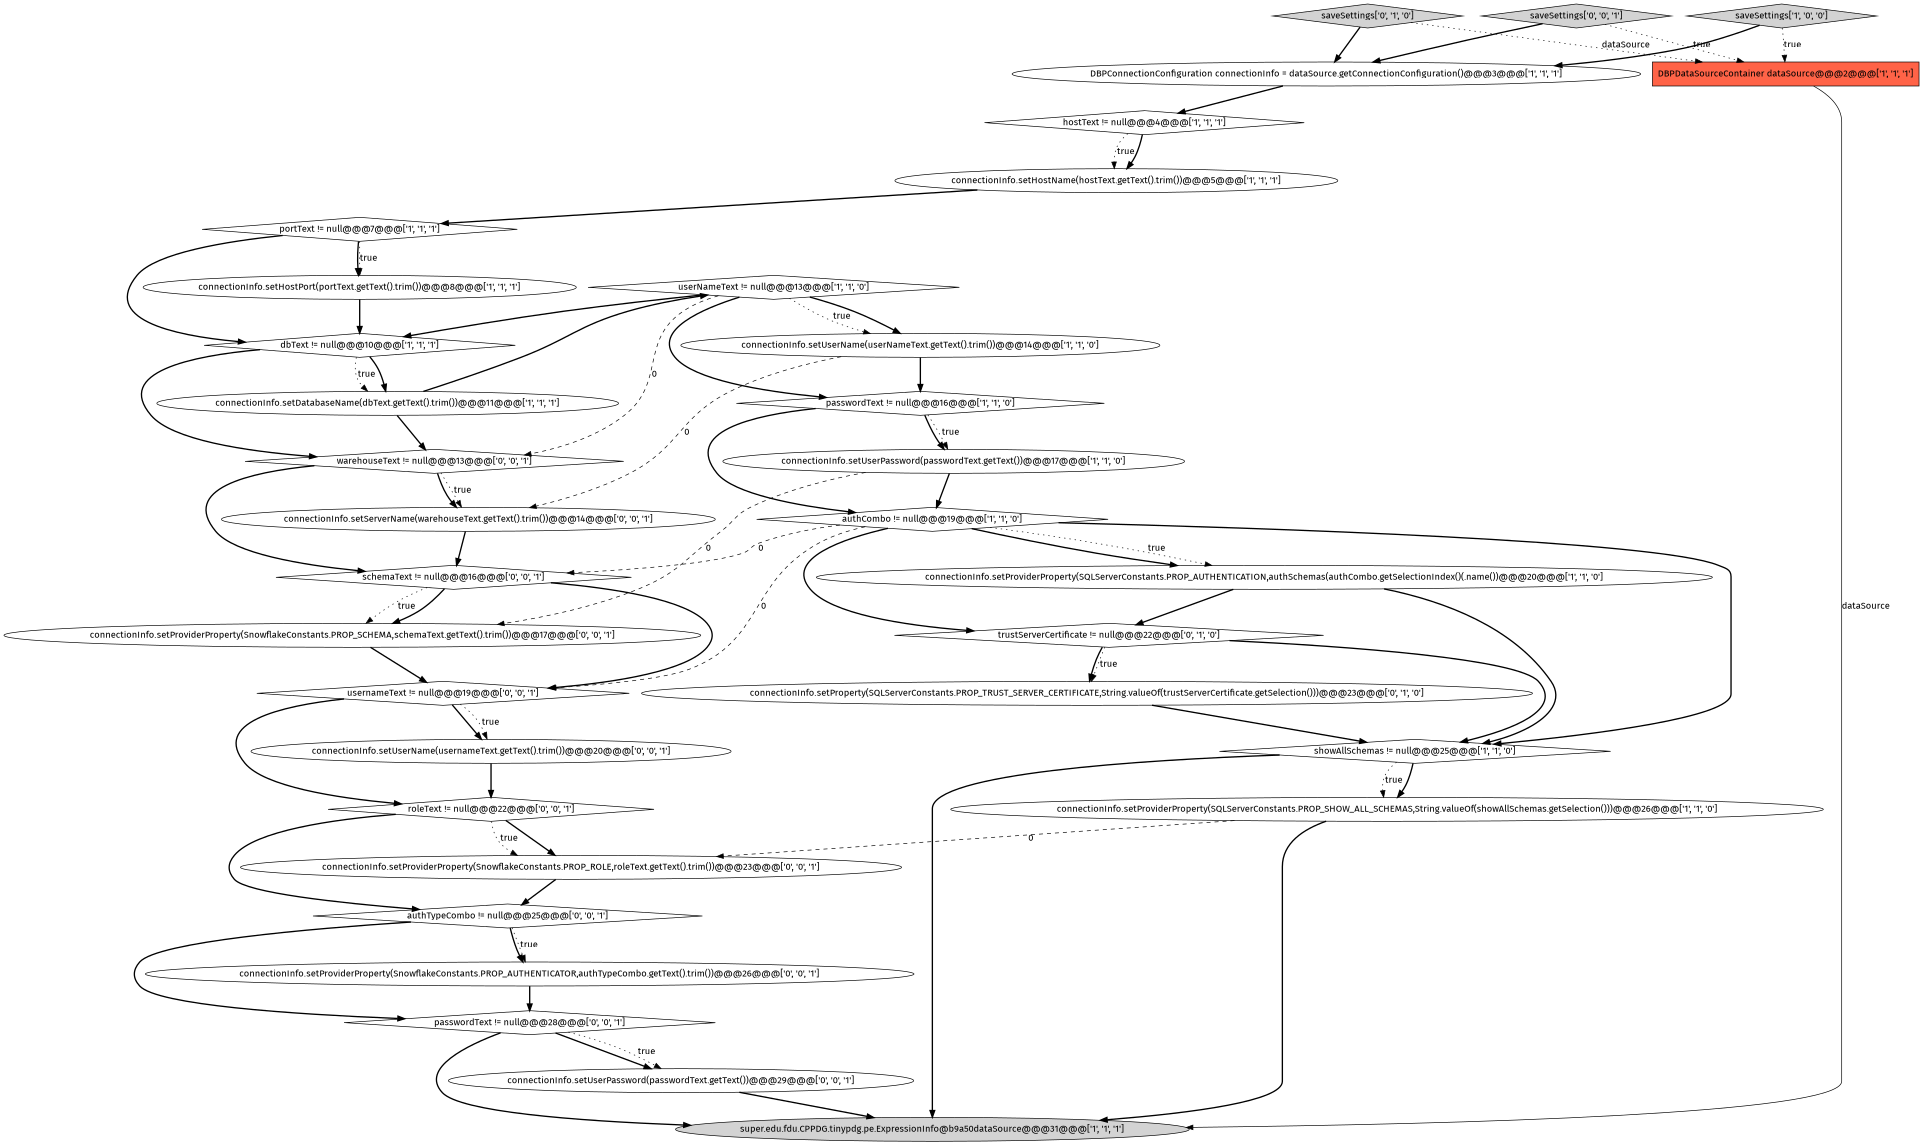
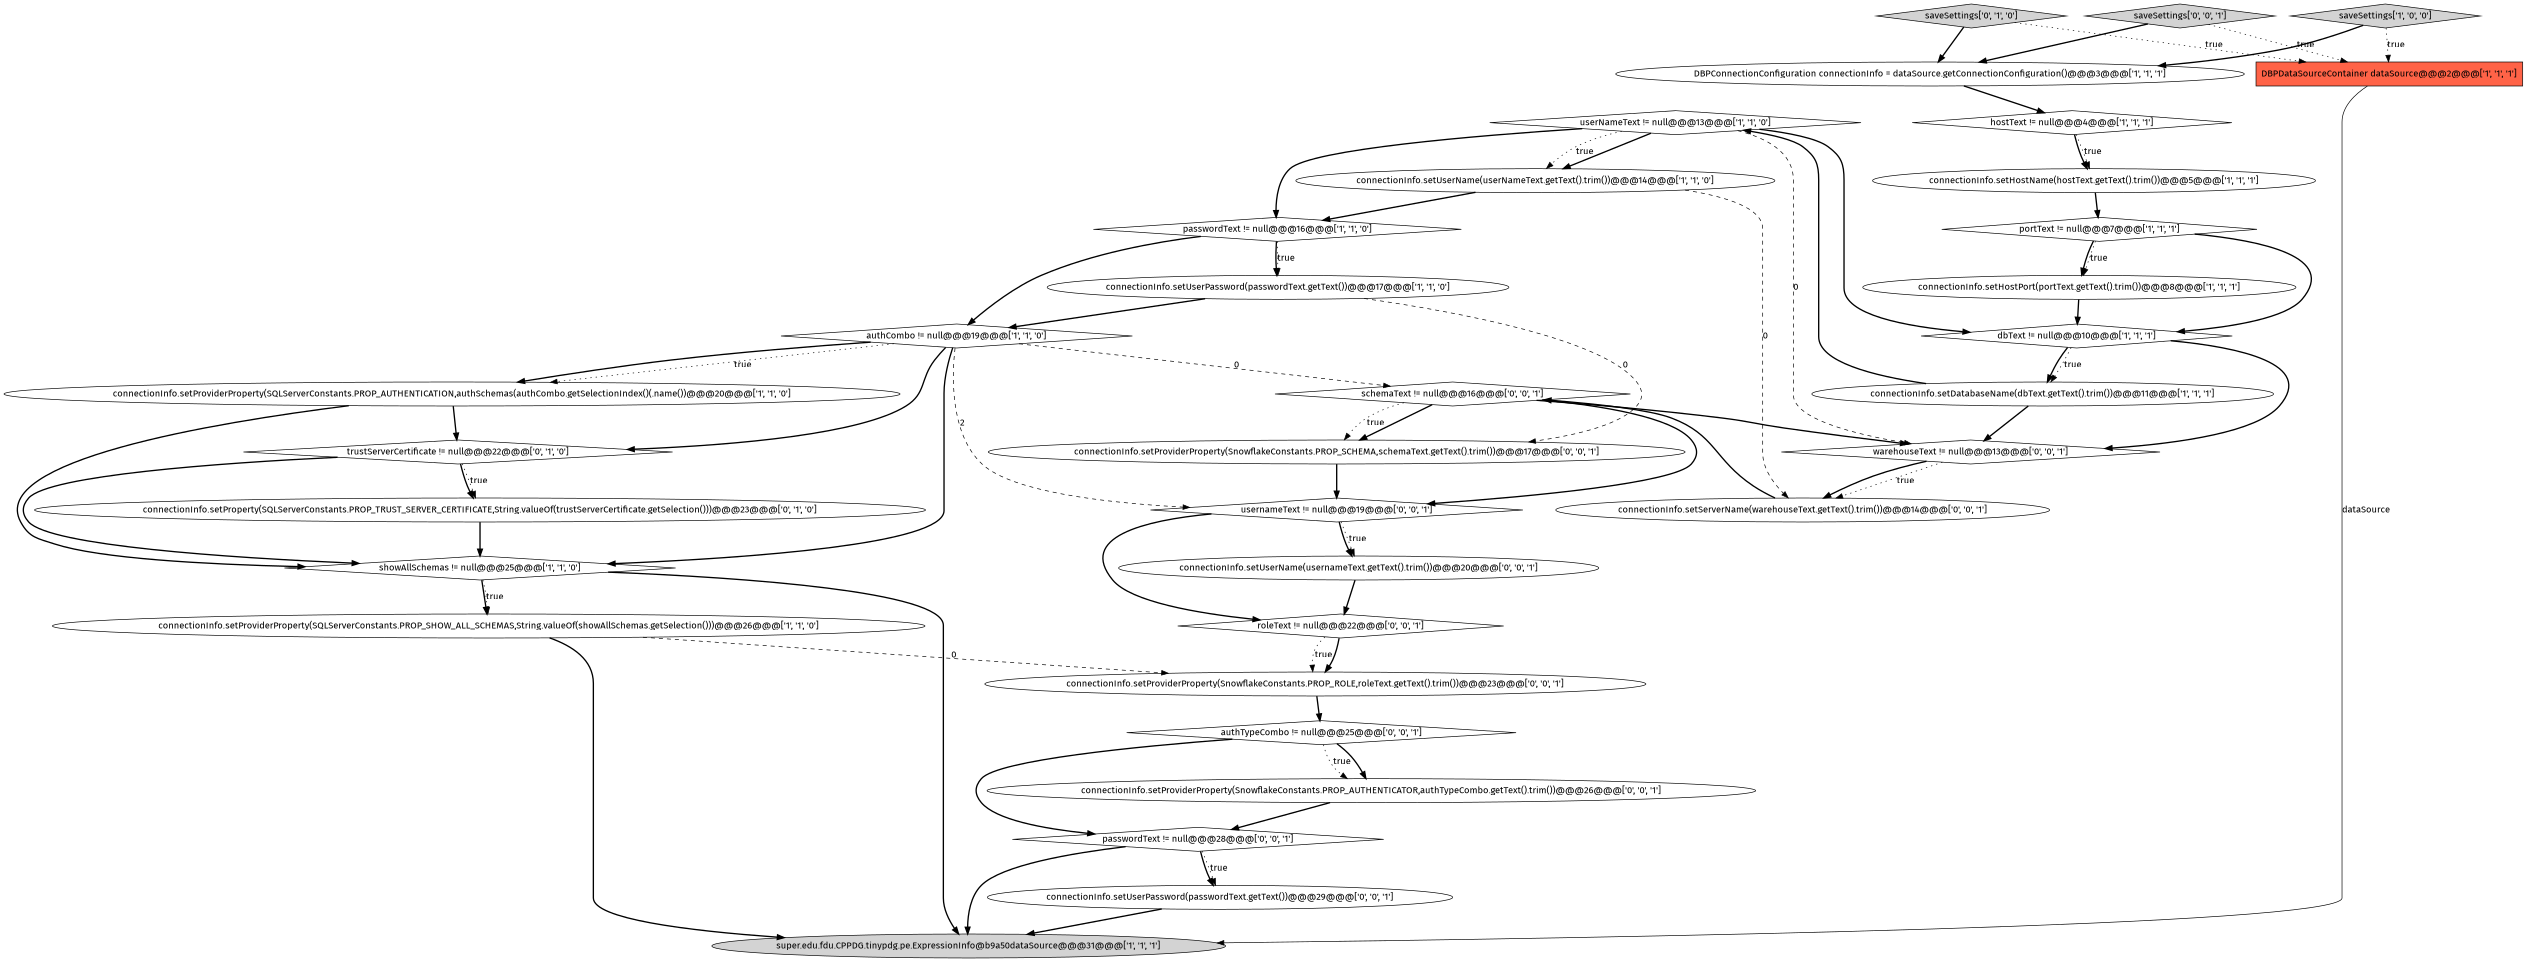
(1626, 45) -> (2214, 45)
(217, 532) -> (1719, 418)
(764, 606) -> (962, 423)
(231, 873) -> none
